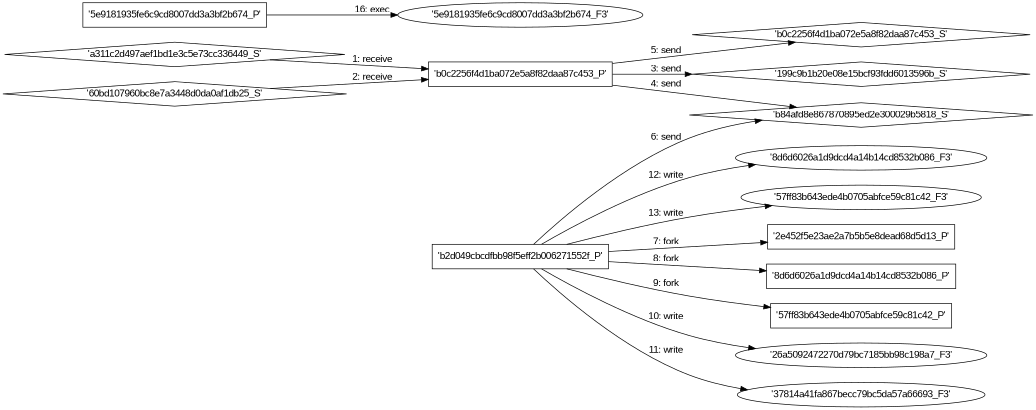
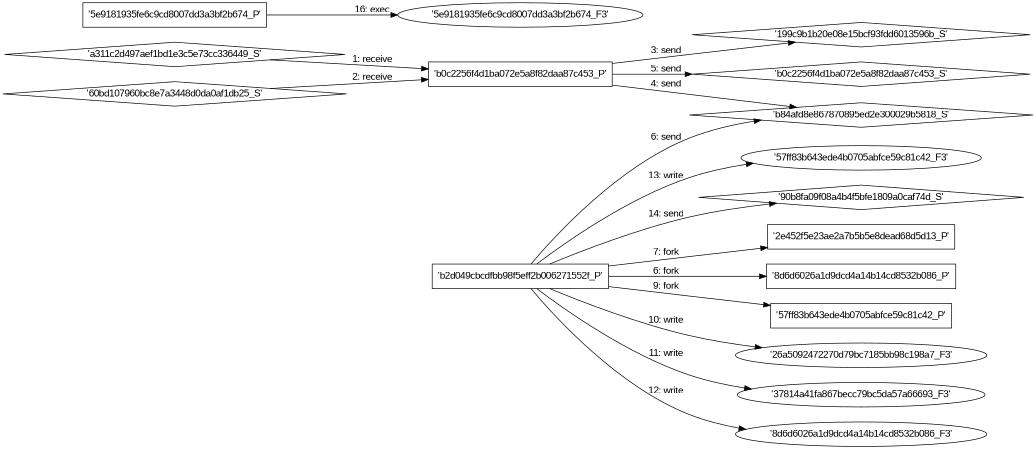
none -> (861, 197)
(666, 259) -> (666, 271)
